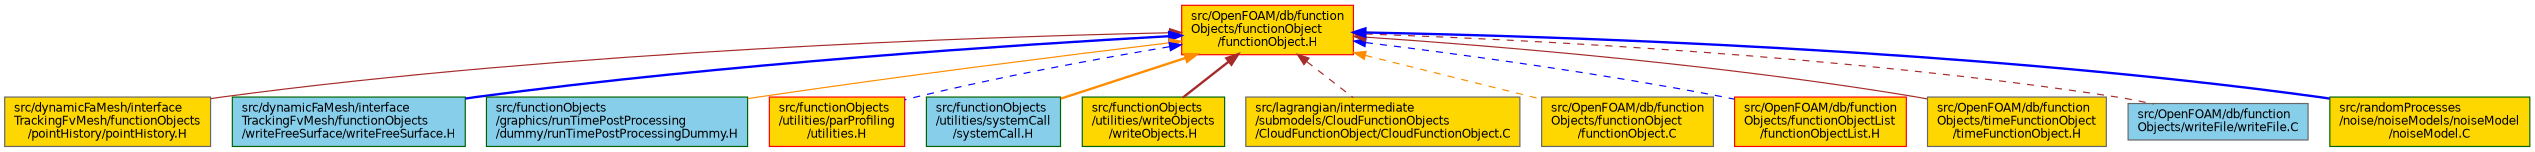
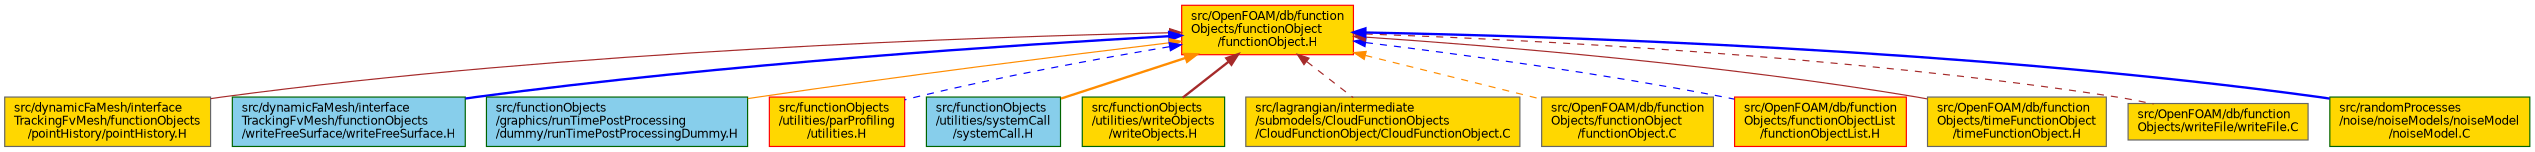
(2218, 122) -> (2218, 122)
